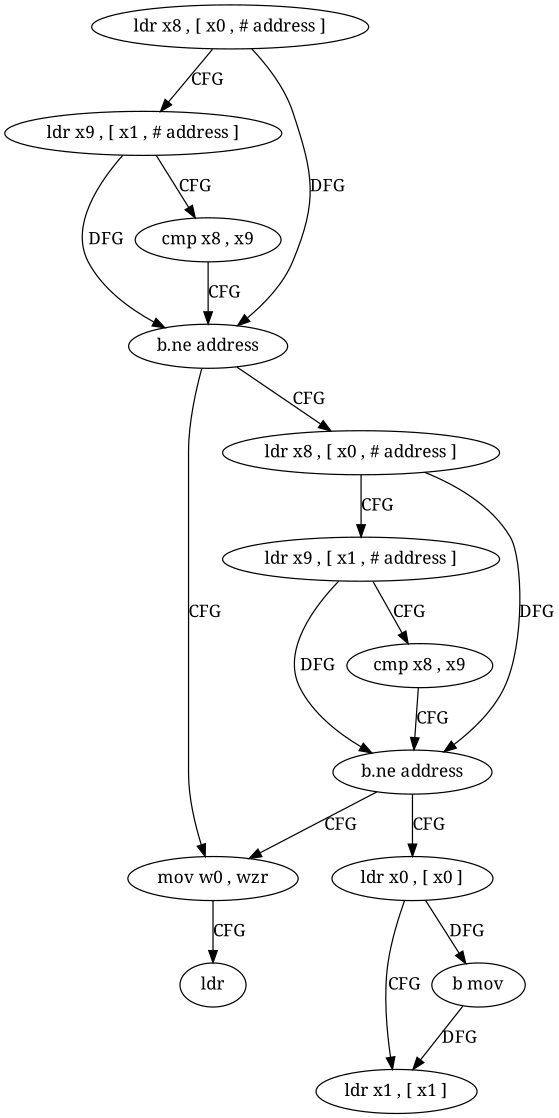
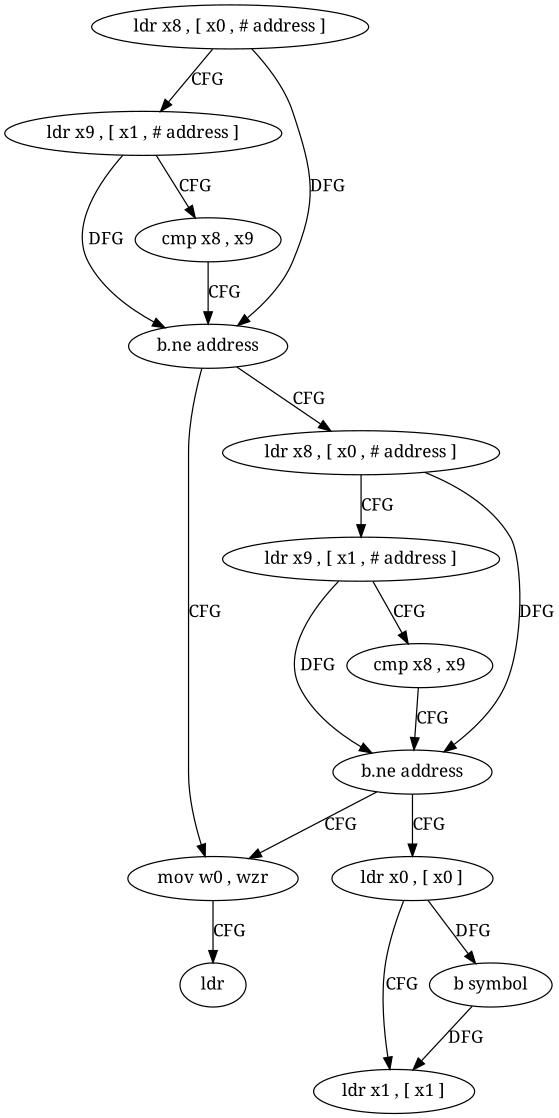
(479, 985) -> (491, 985)
